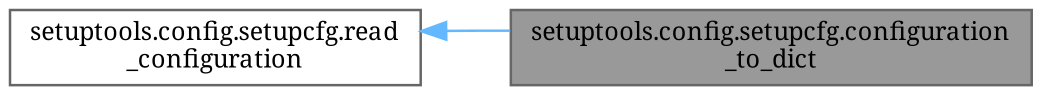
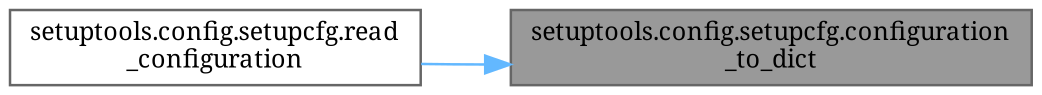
(478, 31) -> (453, 64)
